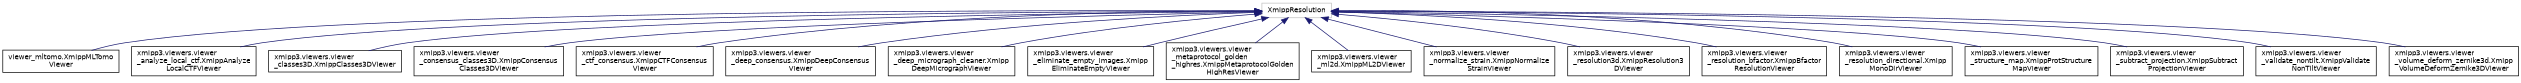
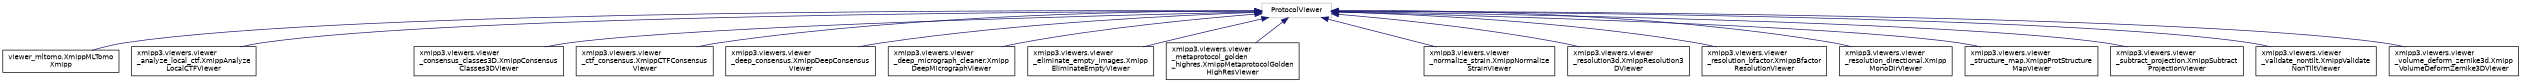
(1297, 10) -> (1297, 10)
(61, 61) -> (61, 61)
(335, 61) -> none
(1361, 61) -> none
